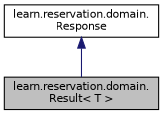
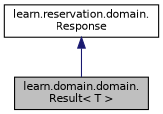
(81, 93) -> (81, 93)
